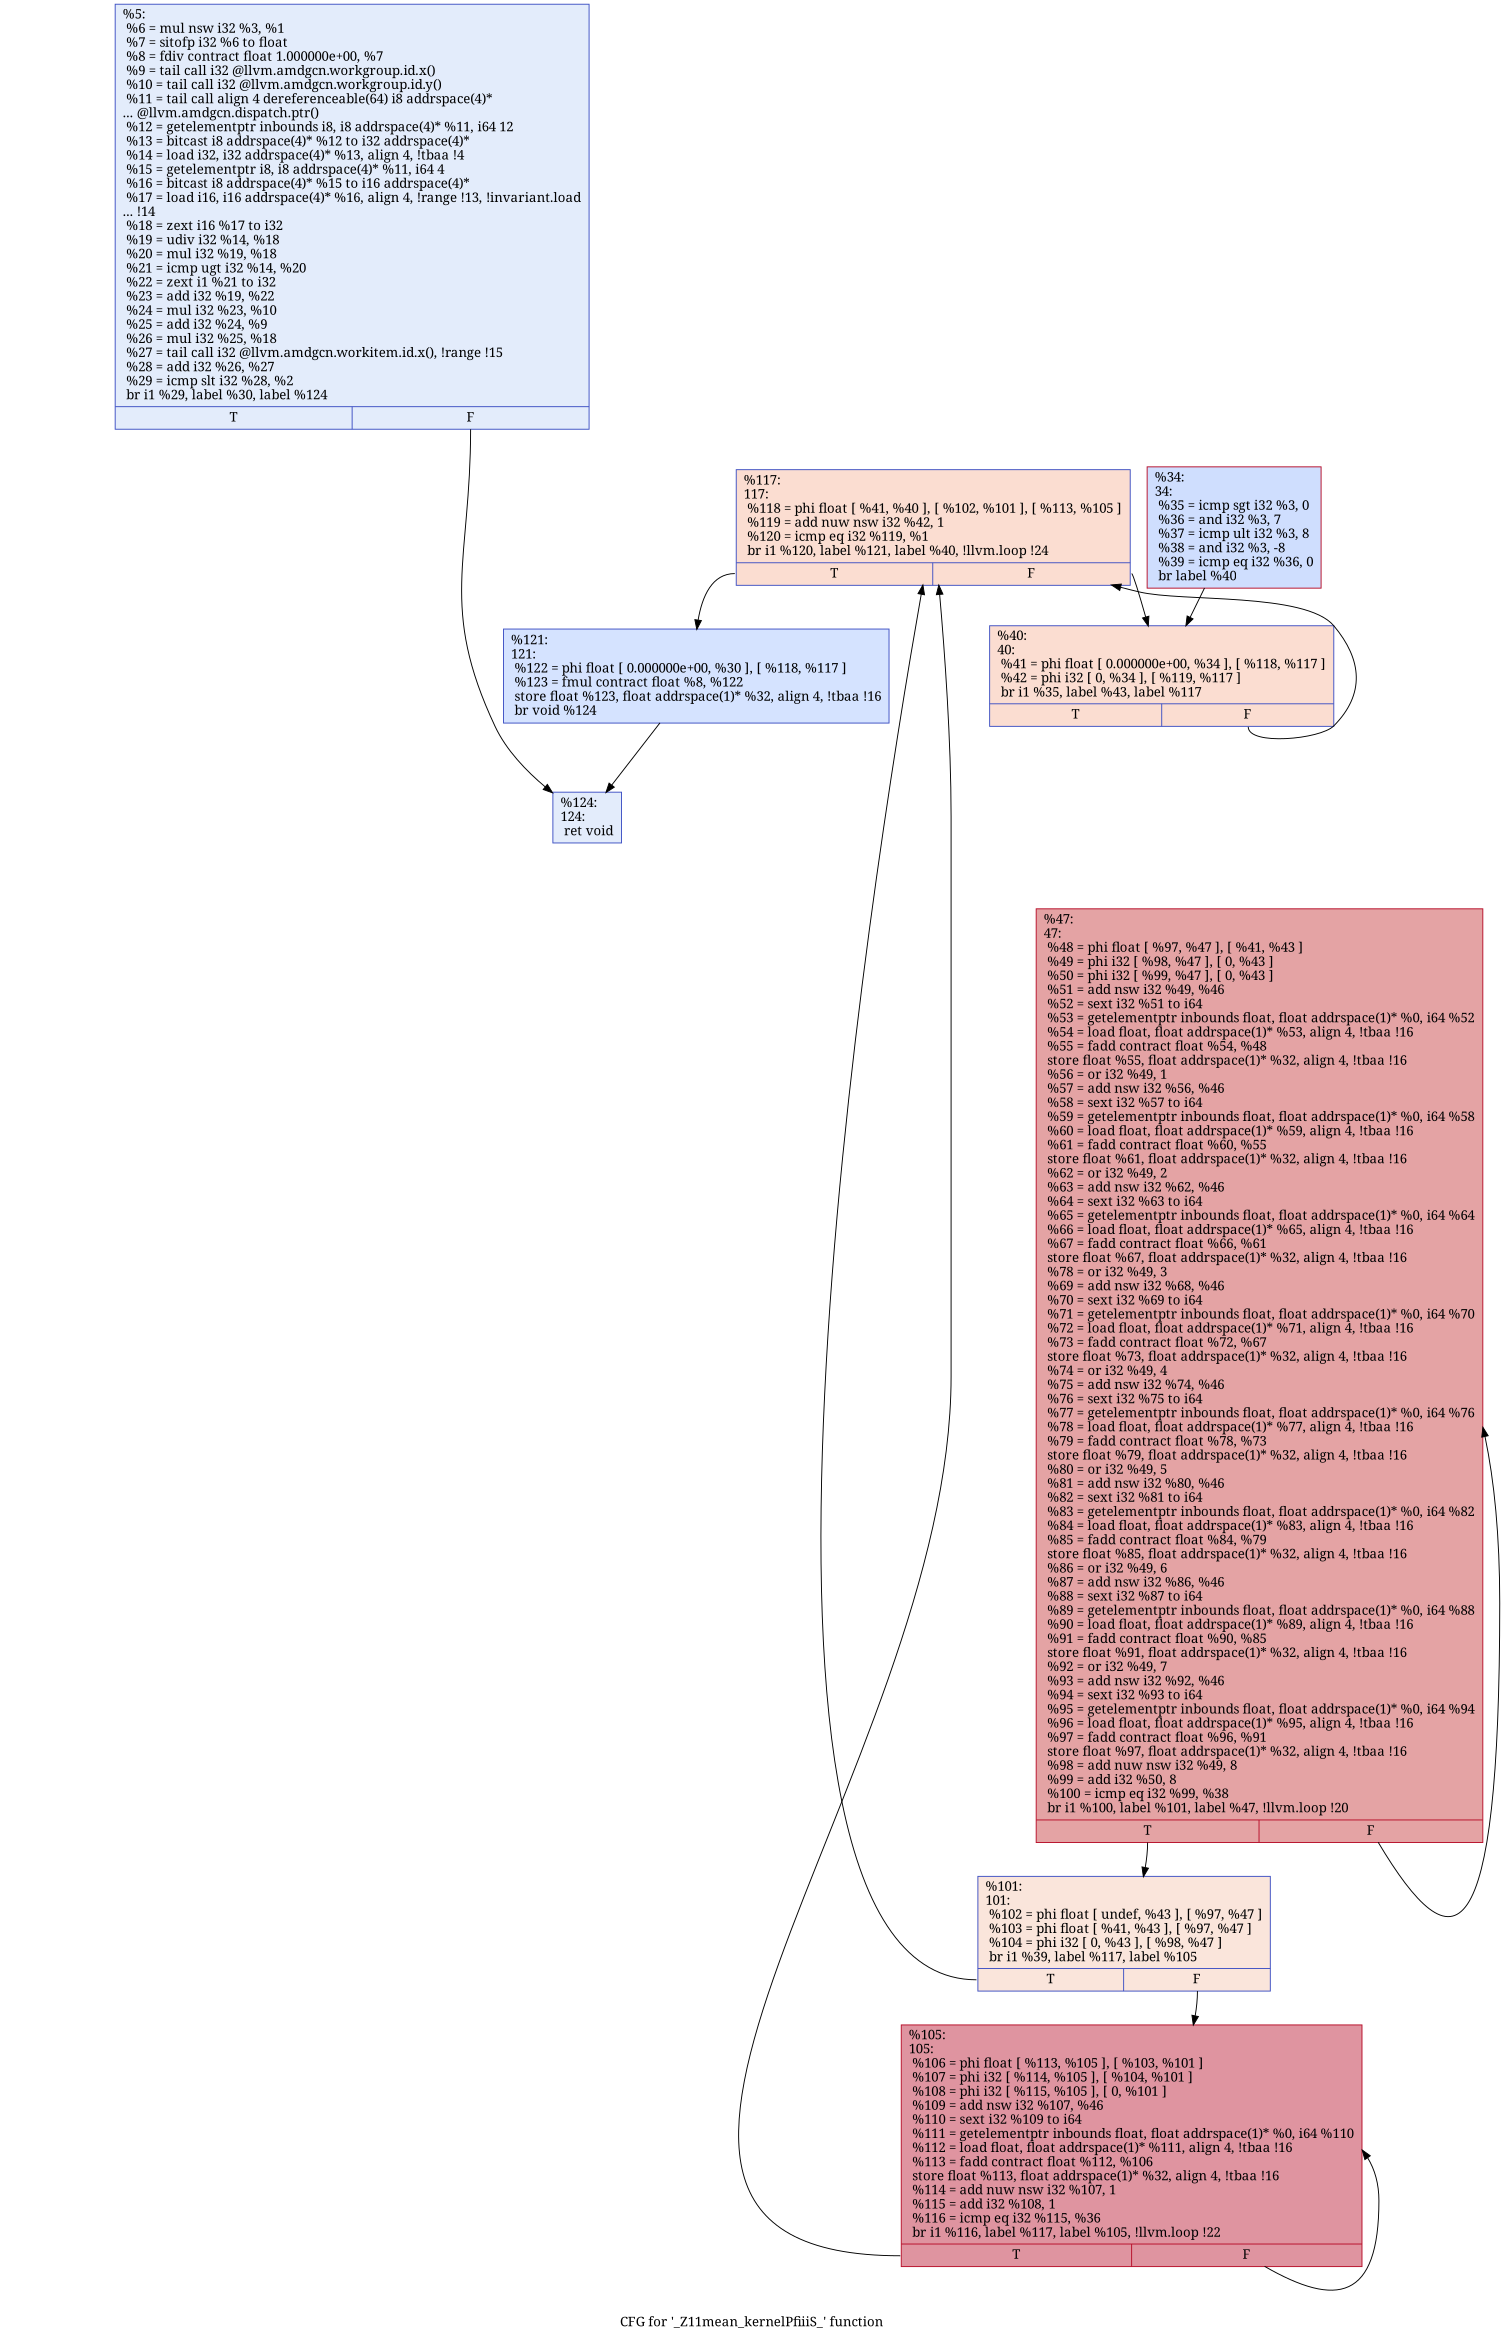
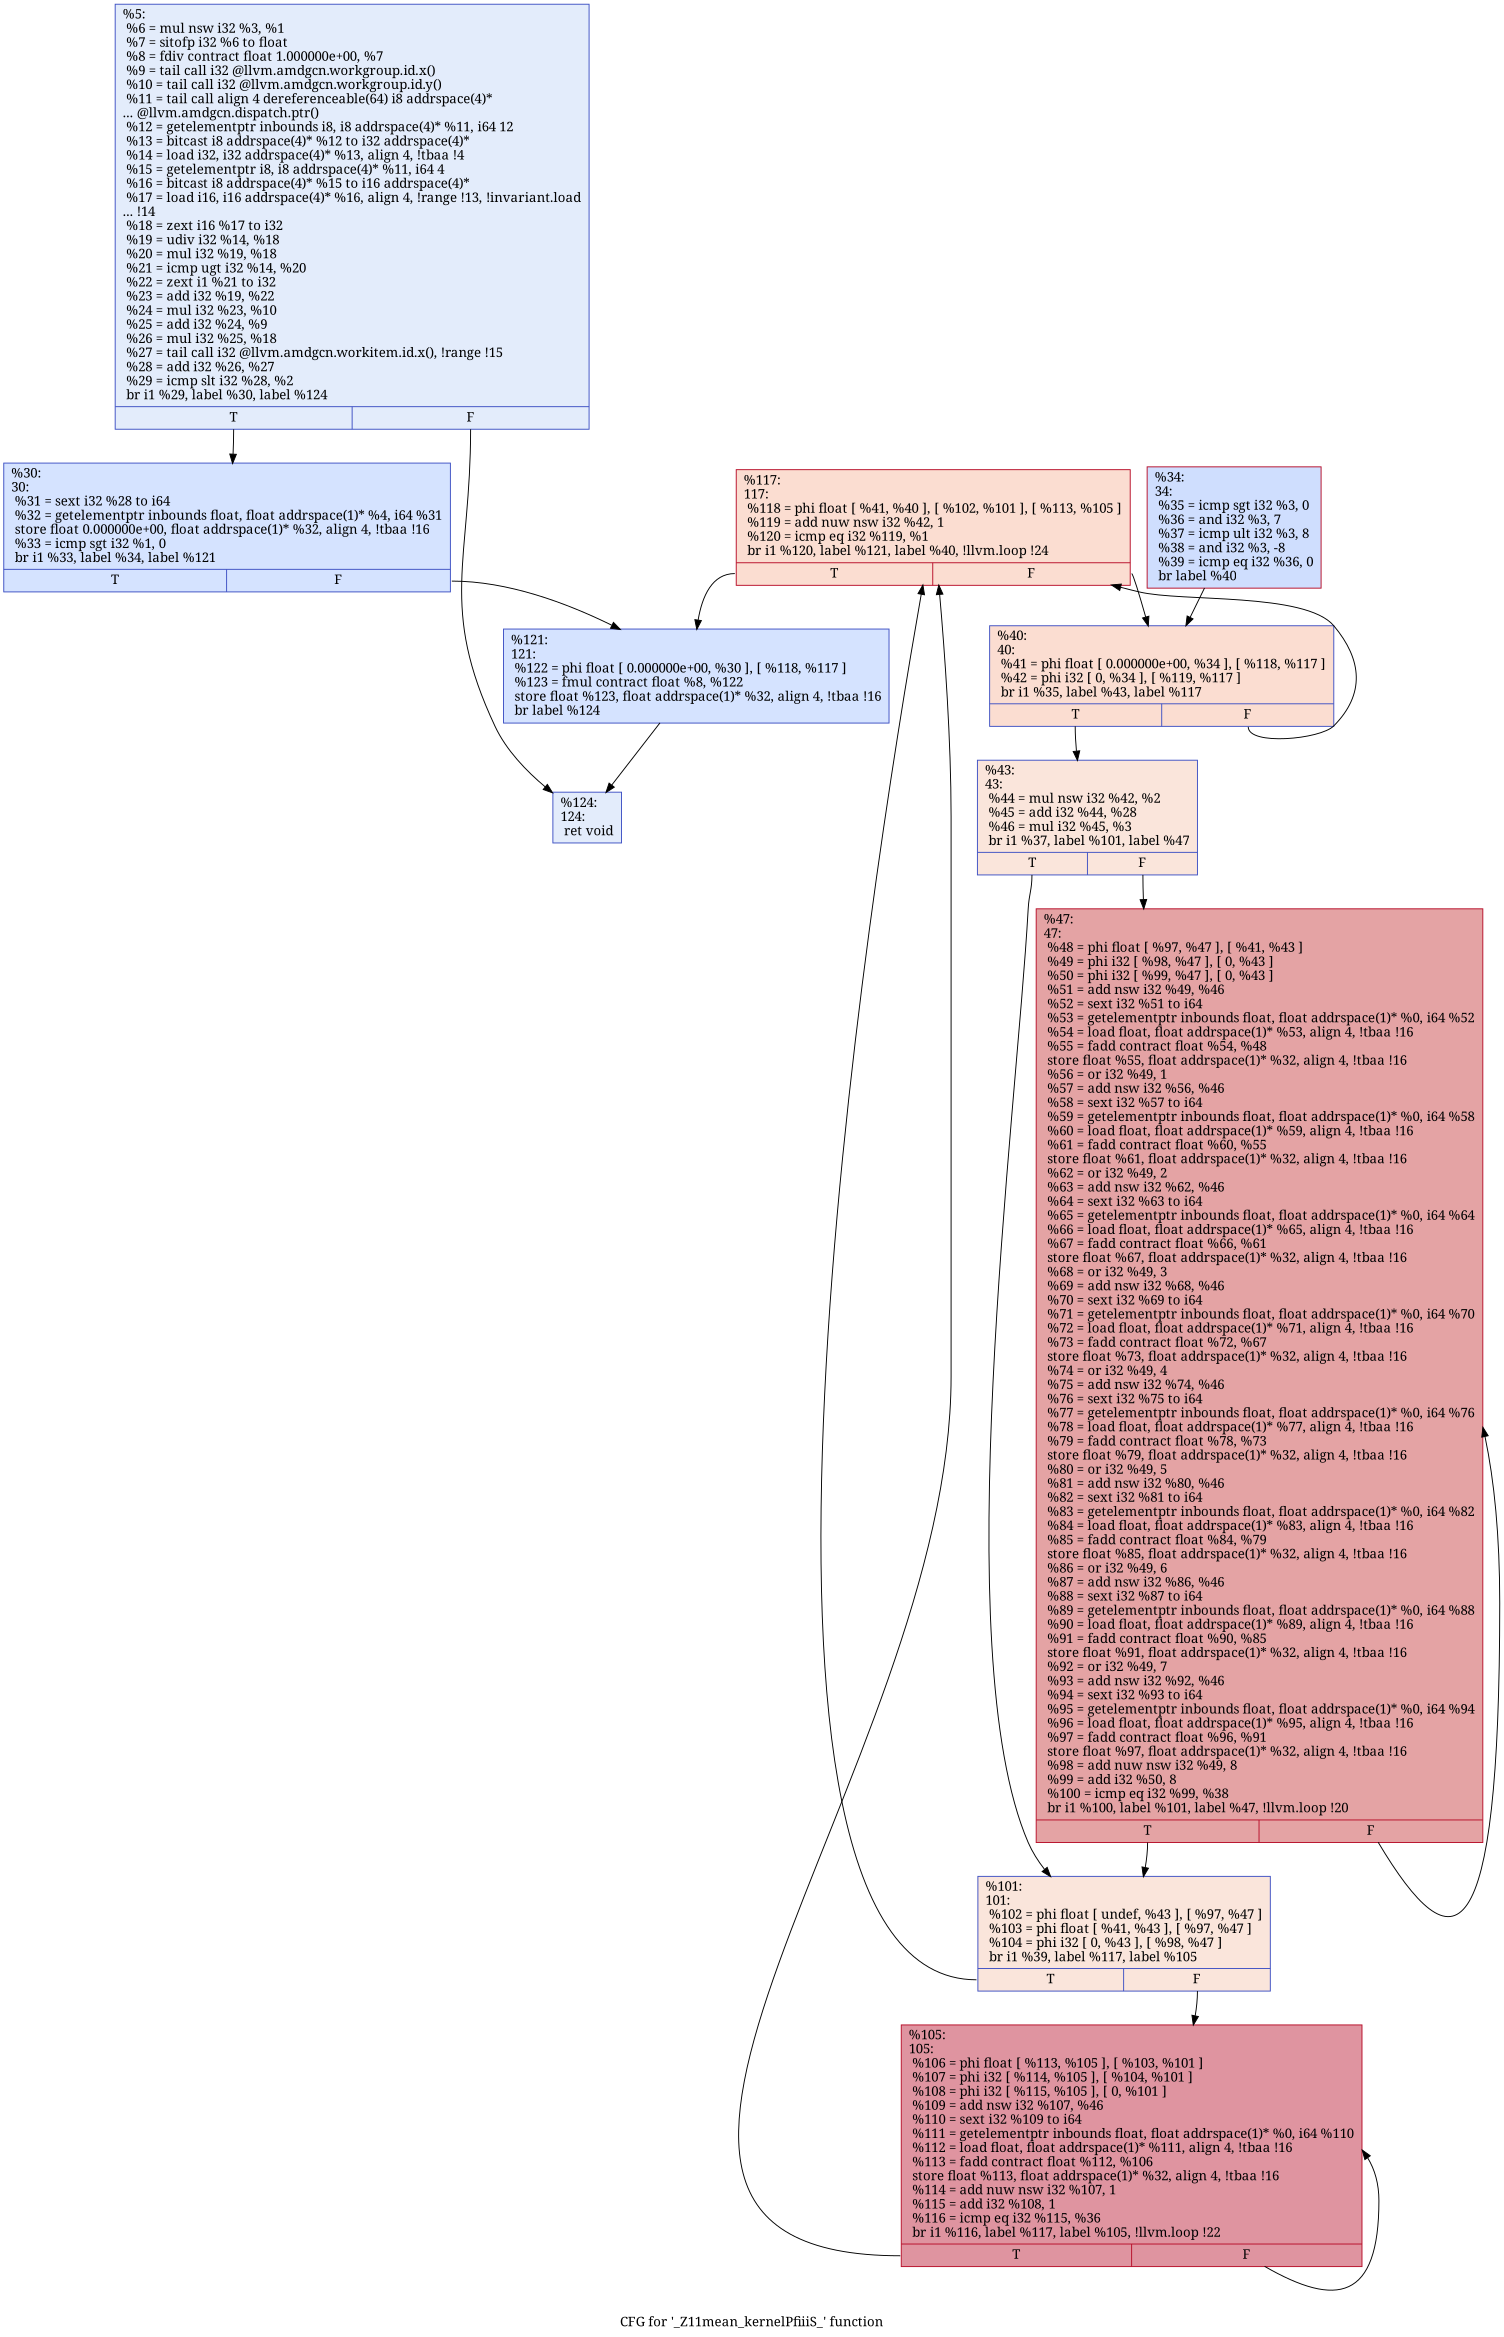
none -> (227, 527)
(933, 527) -> (933, 527)
(554, 711) -> (556, 711)
none -> (1087, 818)
(1106, 1272) -> (1106, 1272)
